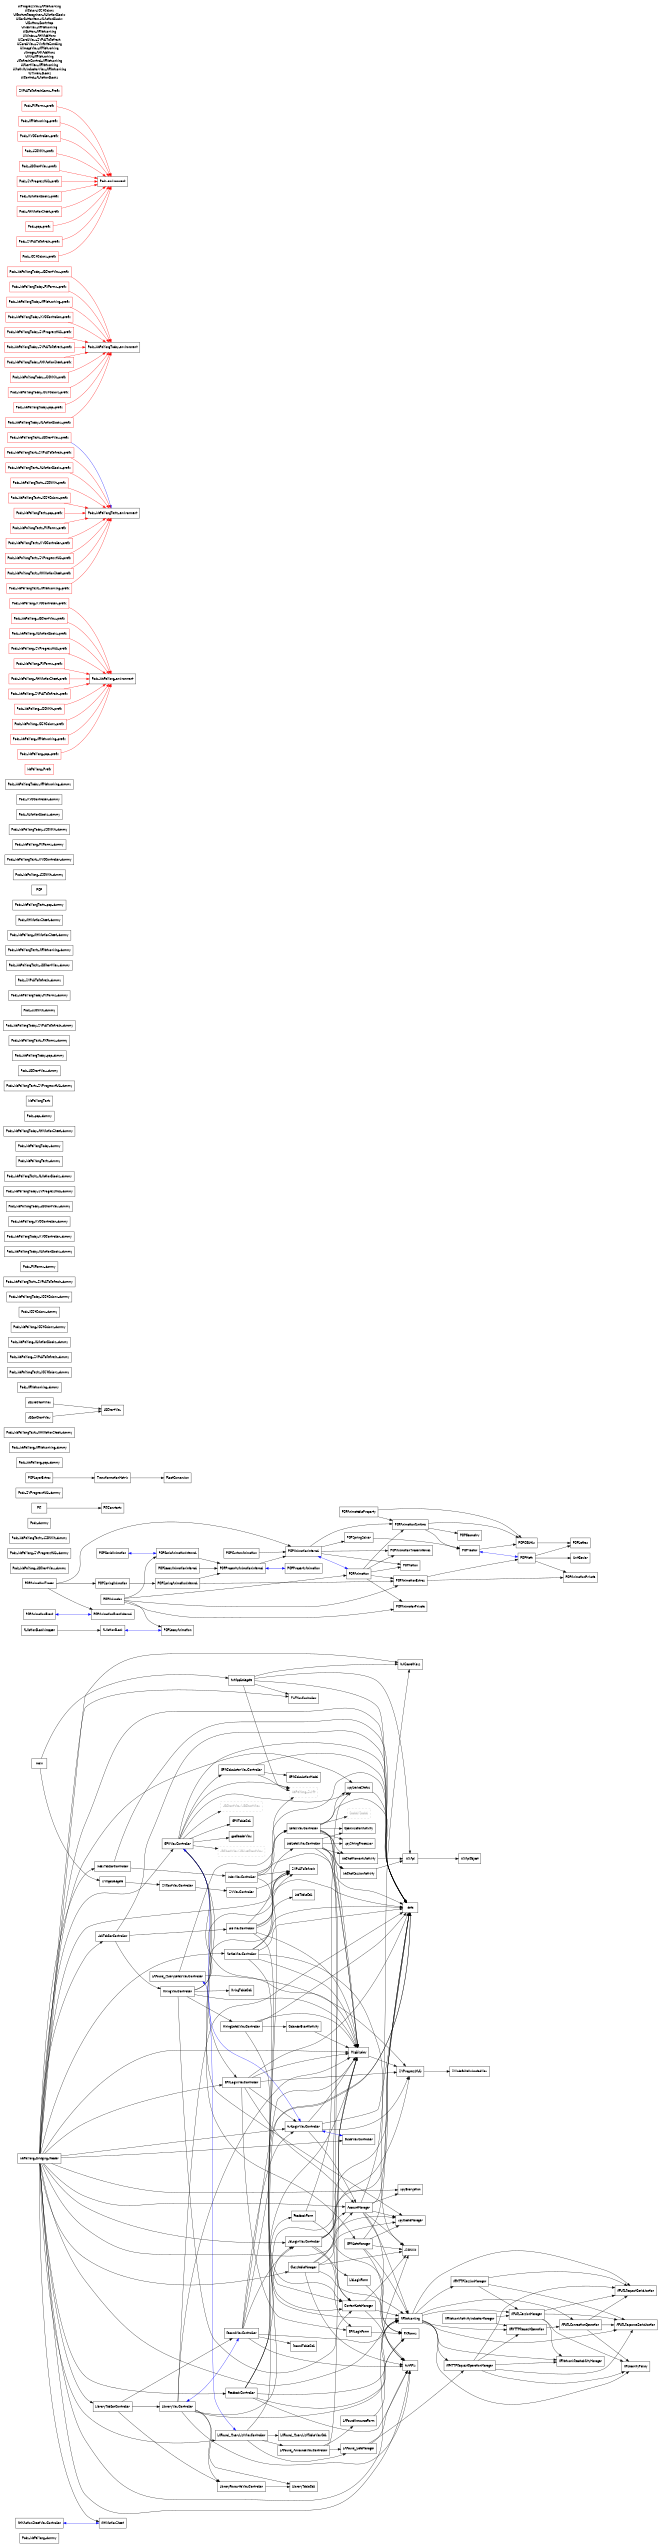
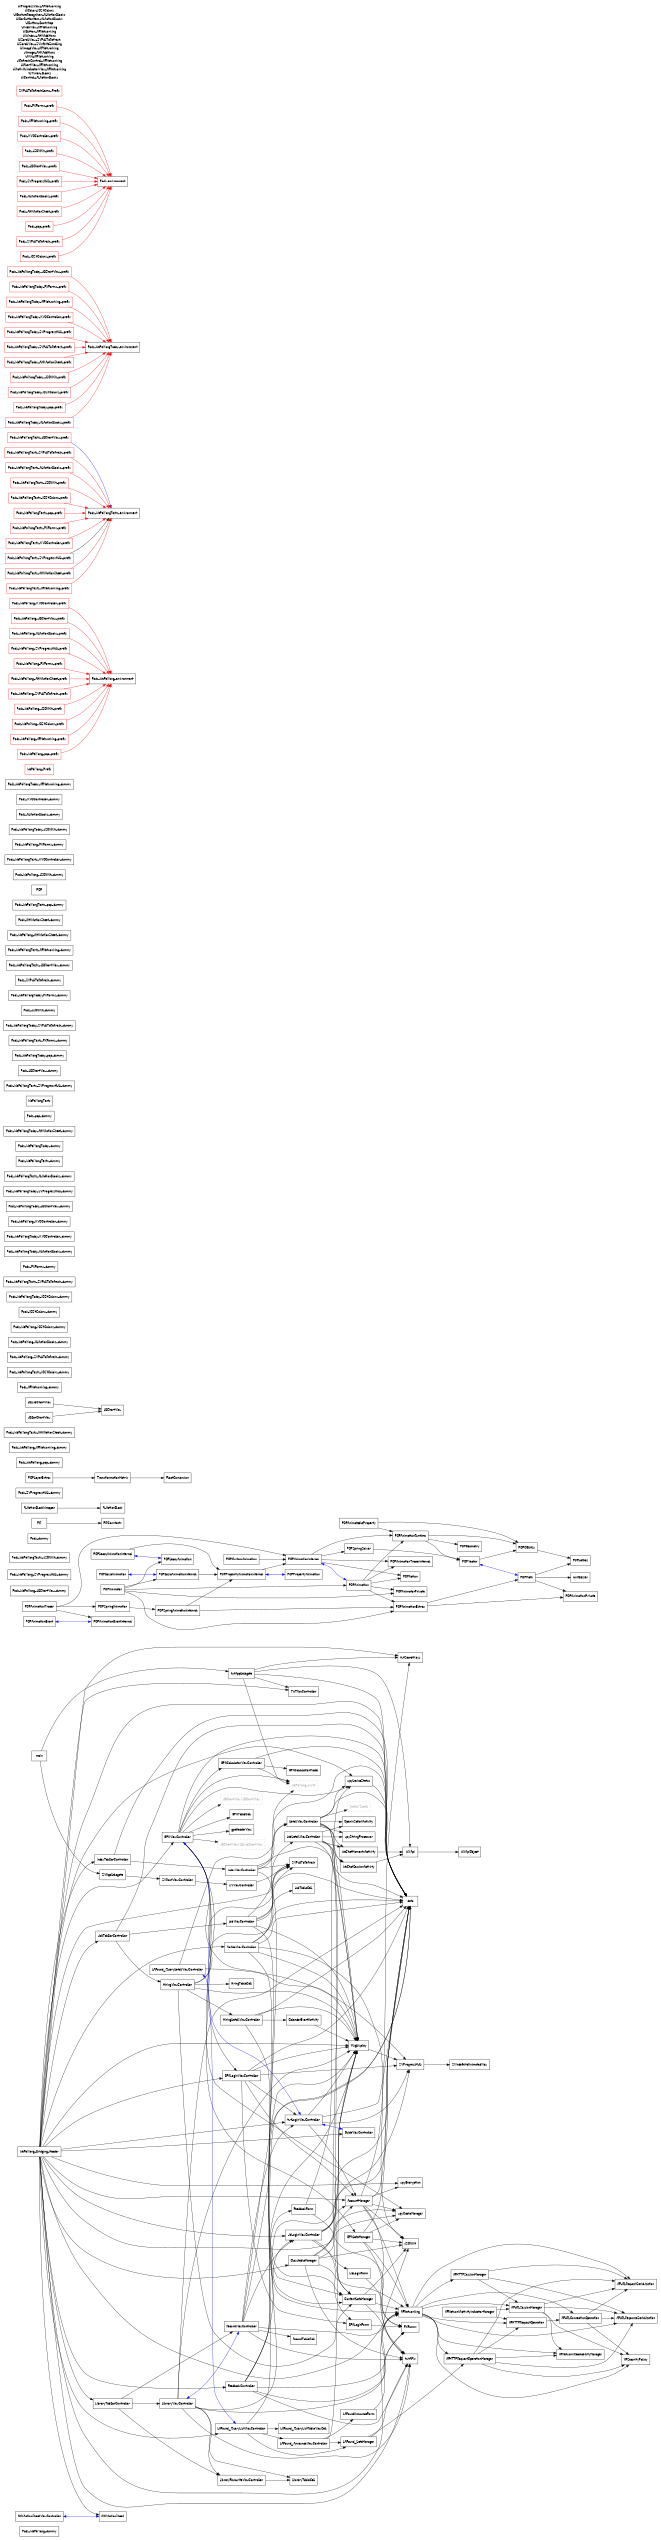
(91, 539) -> (91, 539)
(143, 1630) -> (148, 1557)
